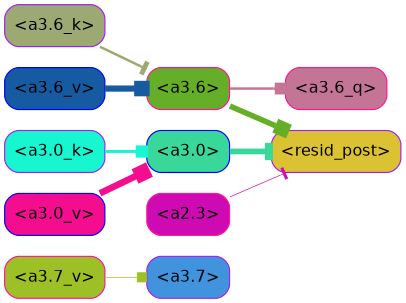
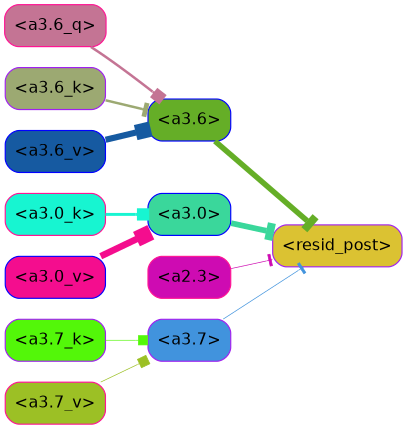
(188, 89) -> (189, 120)
(252, 89) -> (122, 69)
(253, 116) -> (261, 181)
(55, 151) -> (55, 214)
none -> (261, 295)
none -> (55, 340)
